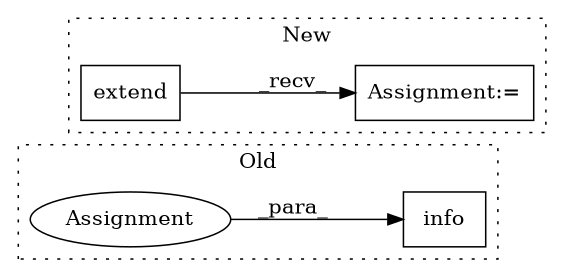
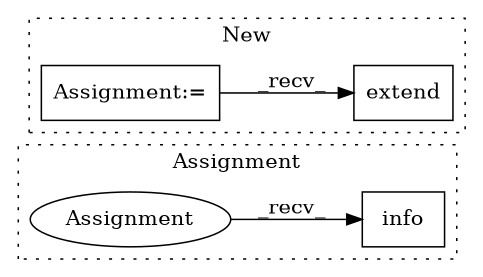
(260, 93) -> (279, 93)
(258, 162) -> (238, 162)
(293, 208) -> (292, 208)
